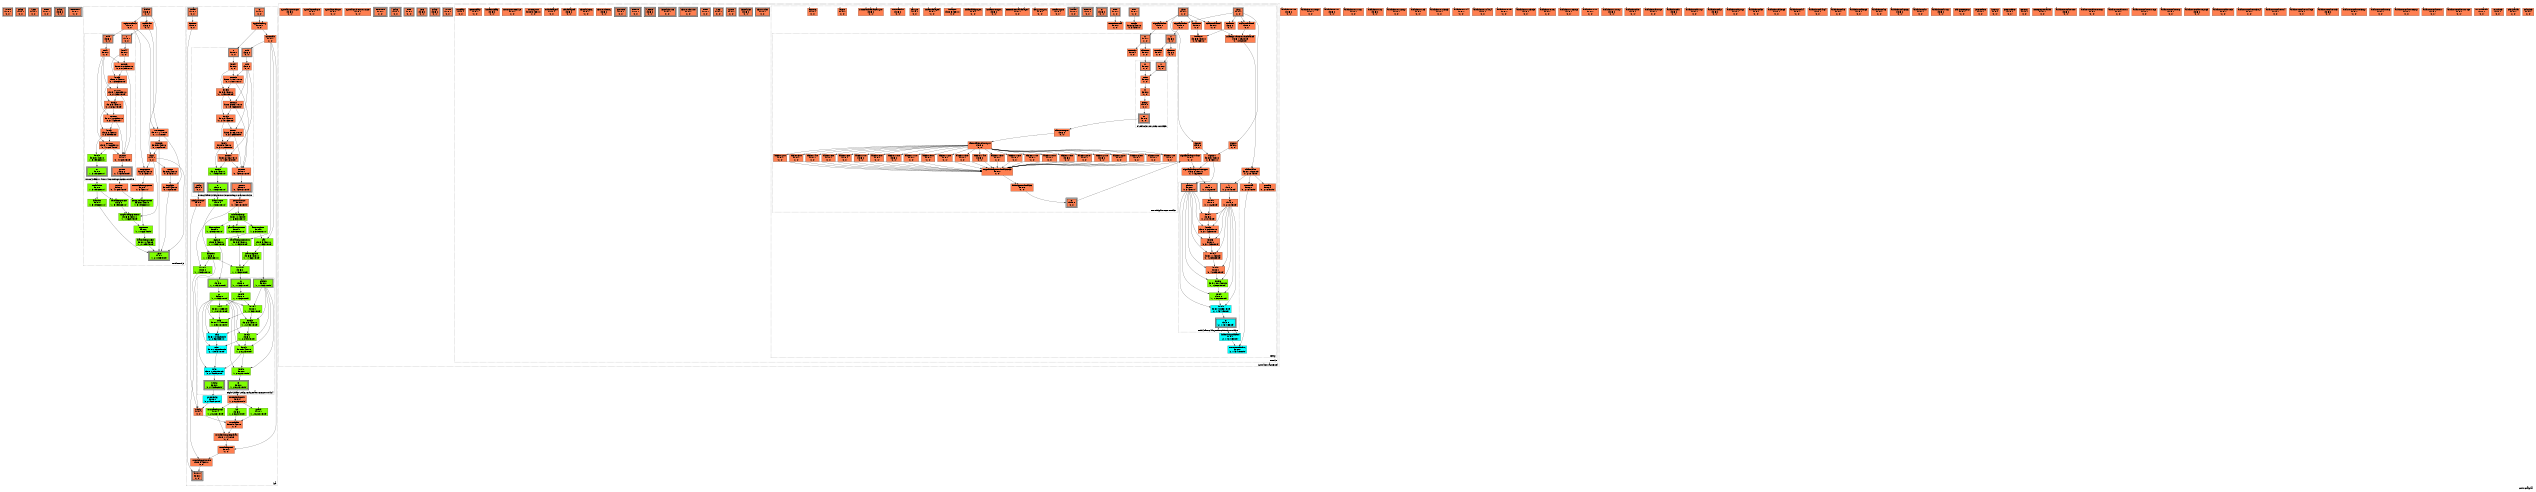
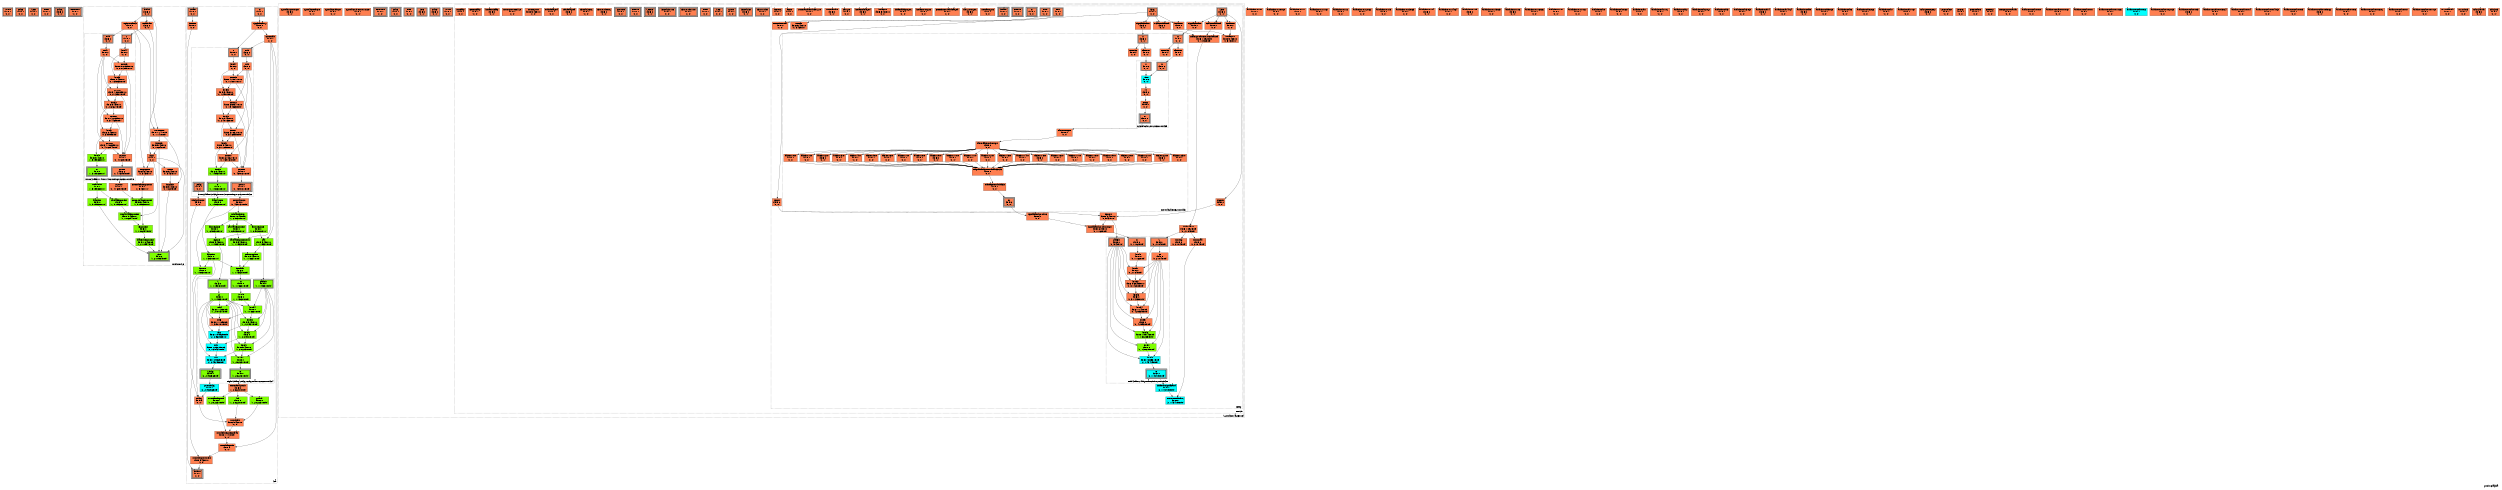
(2171, 12) -> (2136, 12)
(1145, 80) -> (1146, 80)
(1090, 164) -> (951, 163)
(1225, 229) -> (1149, 275)
(219, 323) -> (219, 322)
